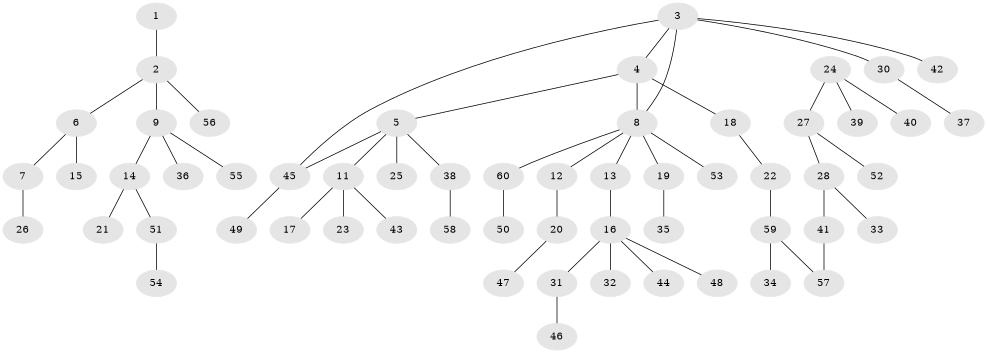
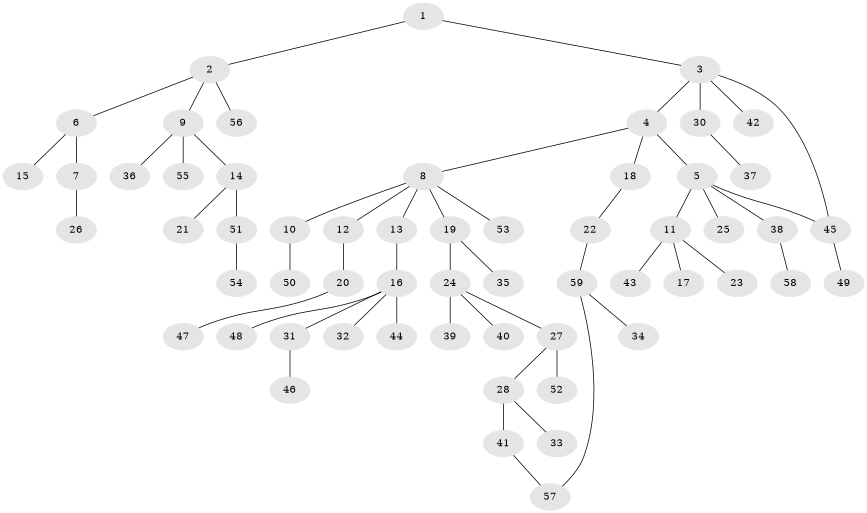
(668, 73) -> (562, 43)
(504, 177) -> (290, 230)
none -> (450, 257)
